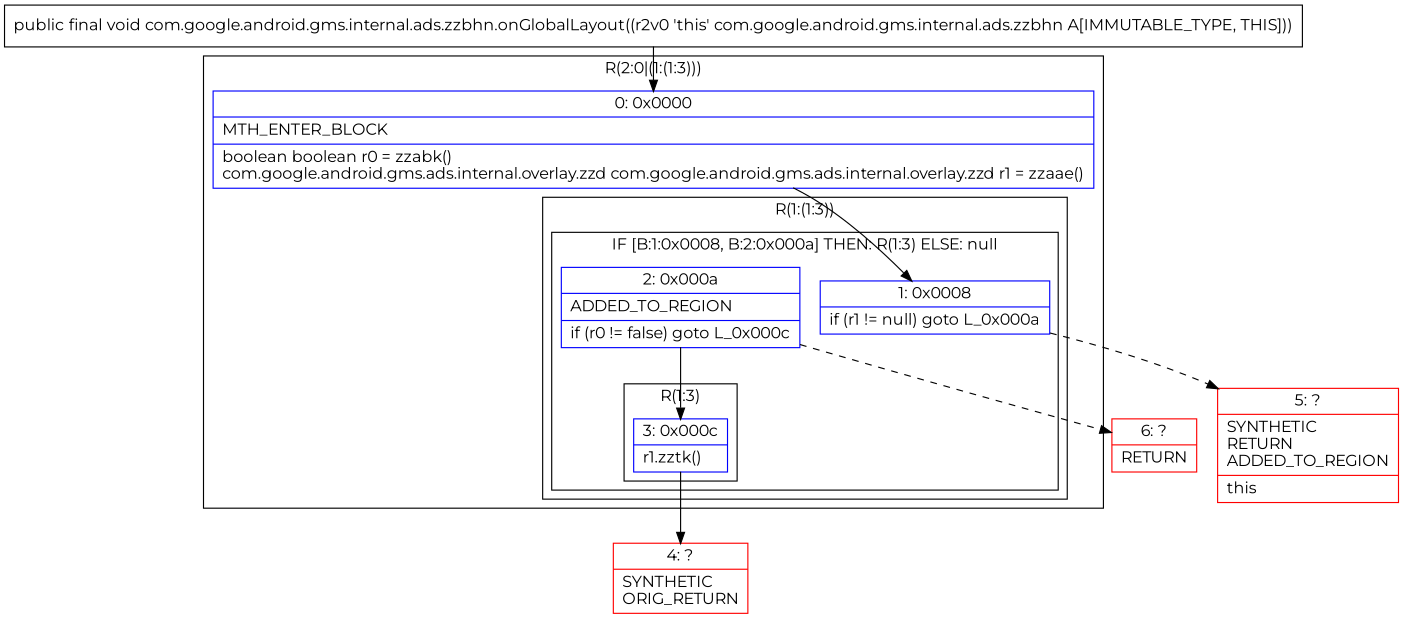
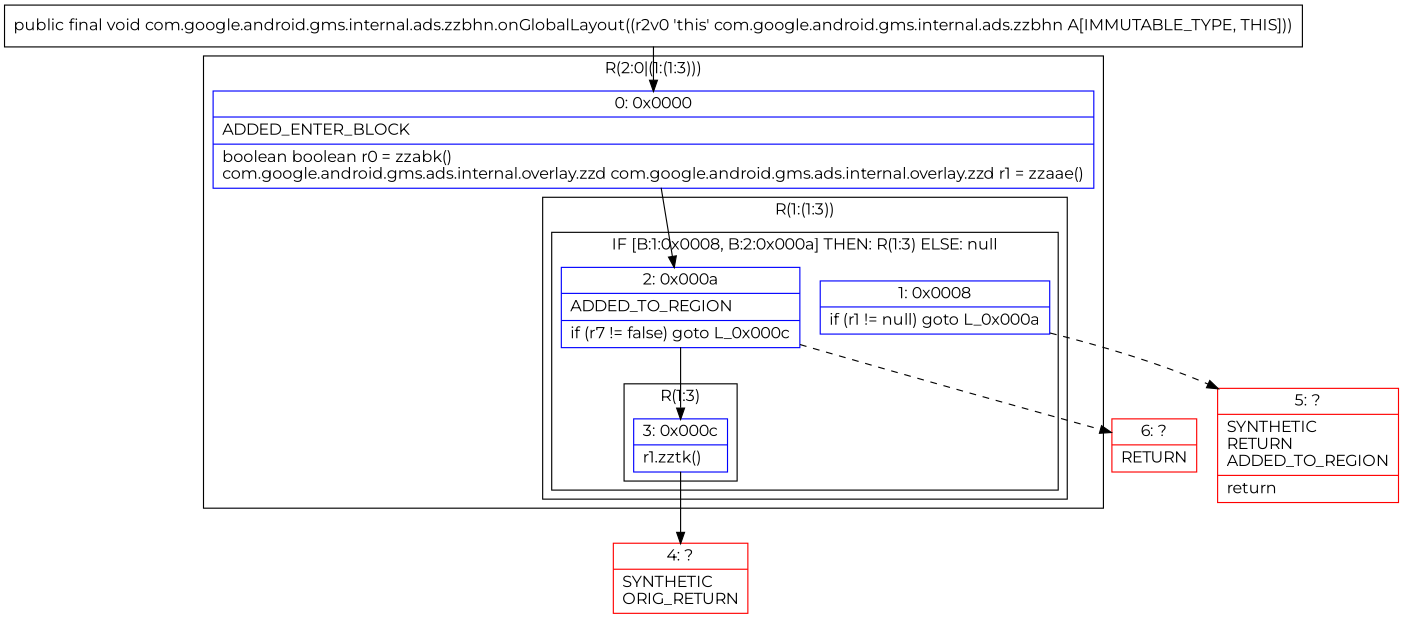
(305, 130) -> (316, 130)
(849, 224) -> (667, 222)
(681, 334) -> (681, 334)
(1242, 488) -> (1252, 488)
